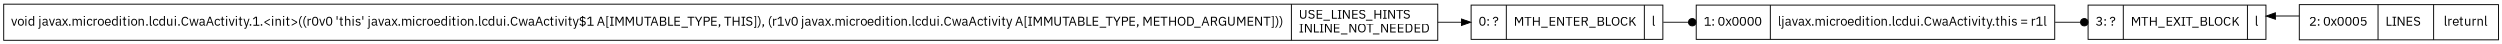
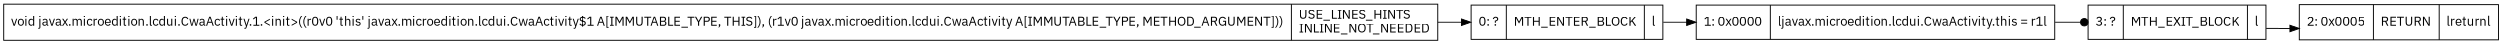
(2287, 16) -> (2278, 28)
(1676, 22) -> (1676, 22)
(2404, 22) -> (2406, 22)
